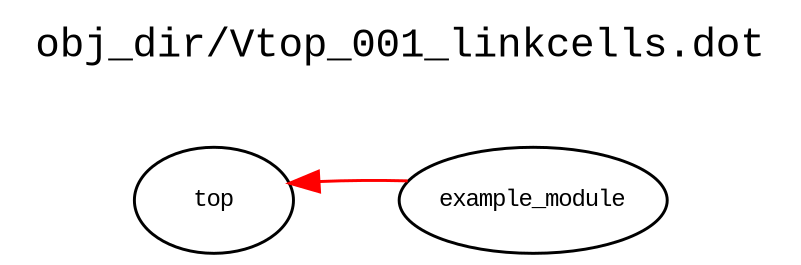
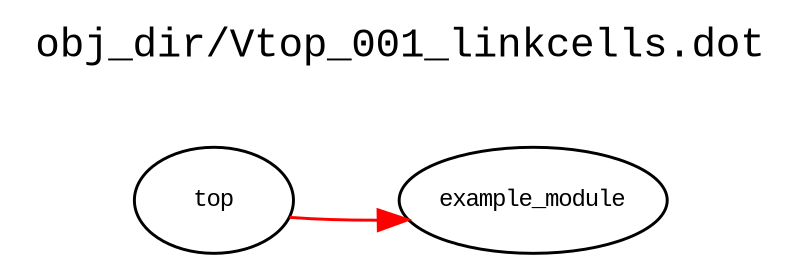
(363, 180) -> (333, 220)
